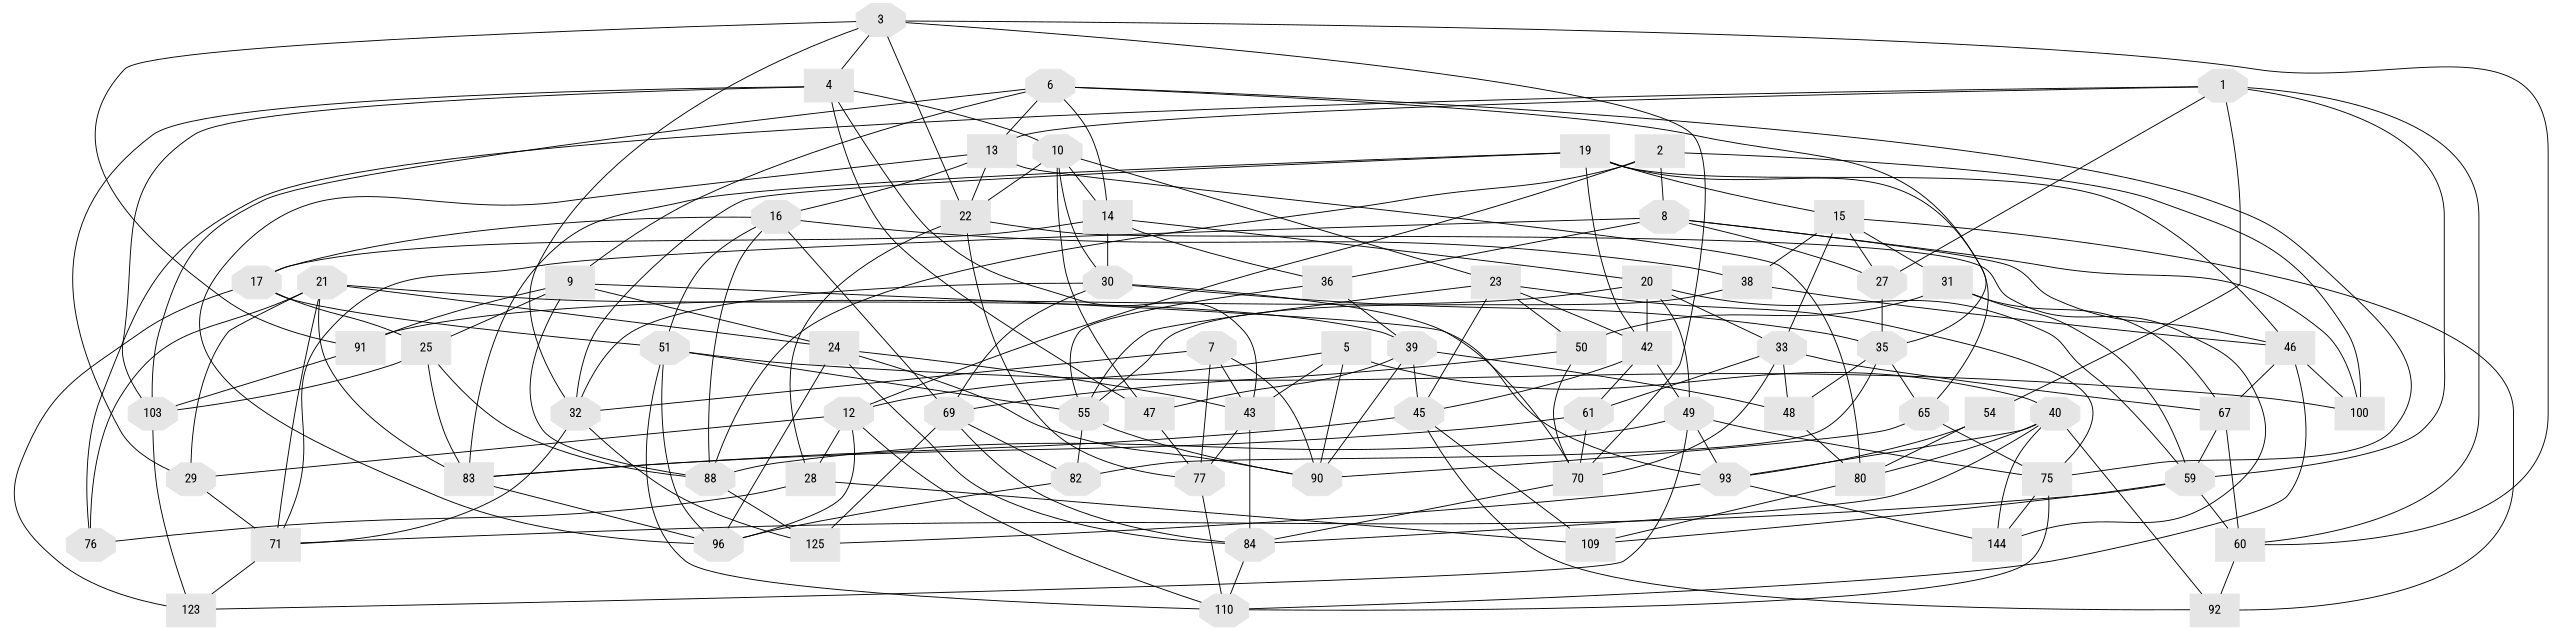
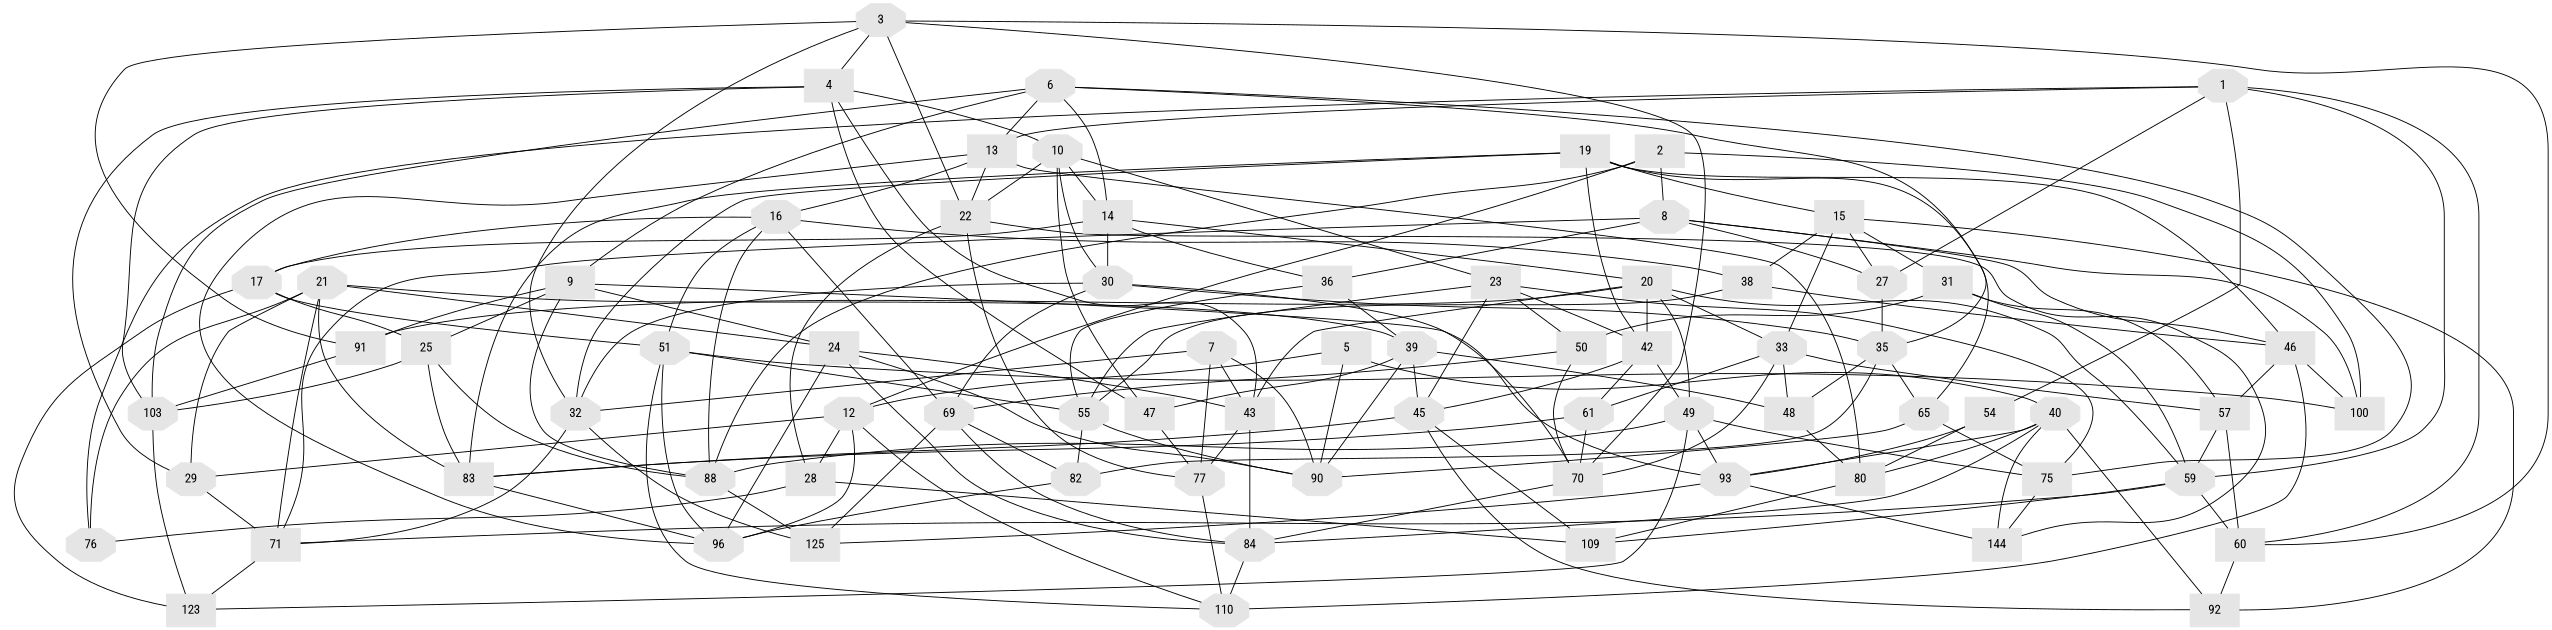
(1298, 381) -> (1425, 314)
(2225, 414) -> (2225, 414)
(1677, 605) -> none
